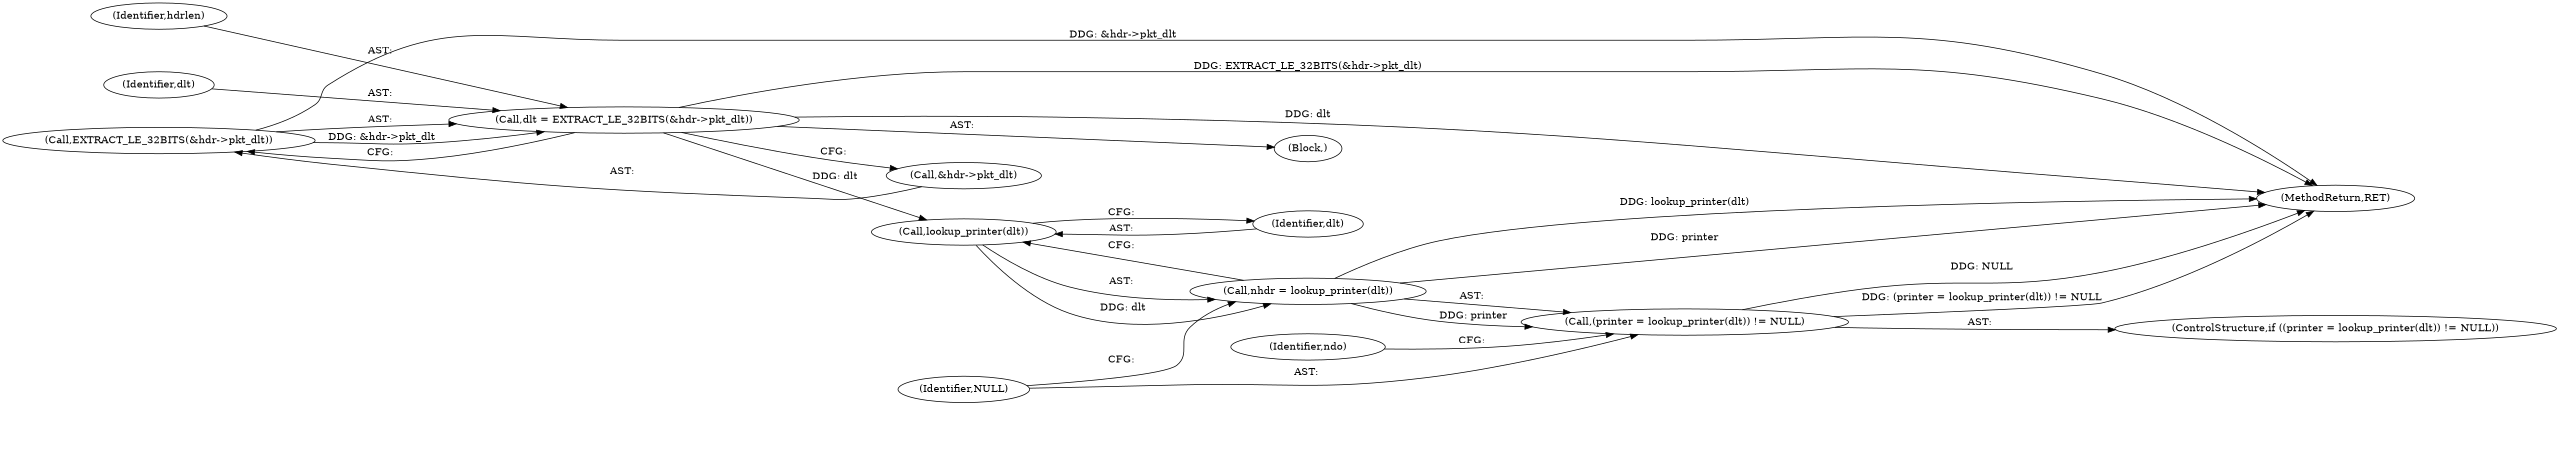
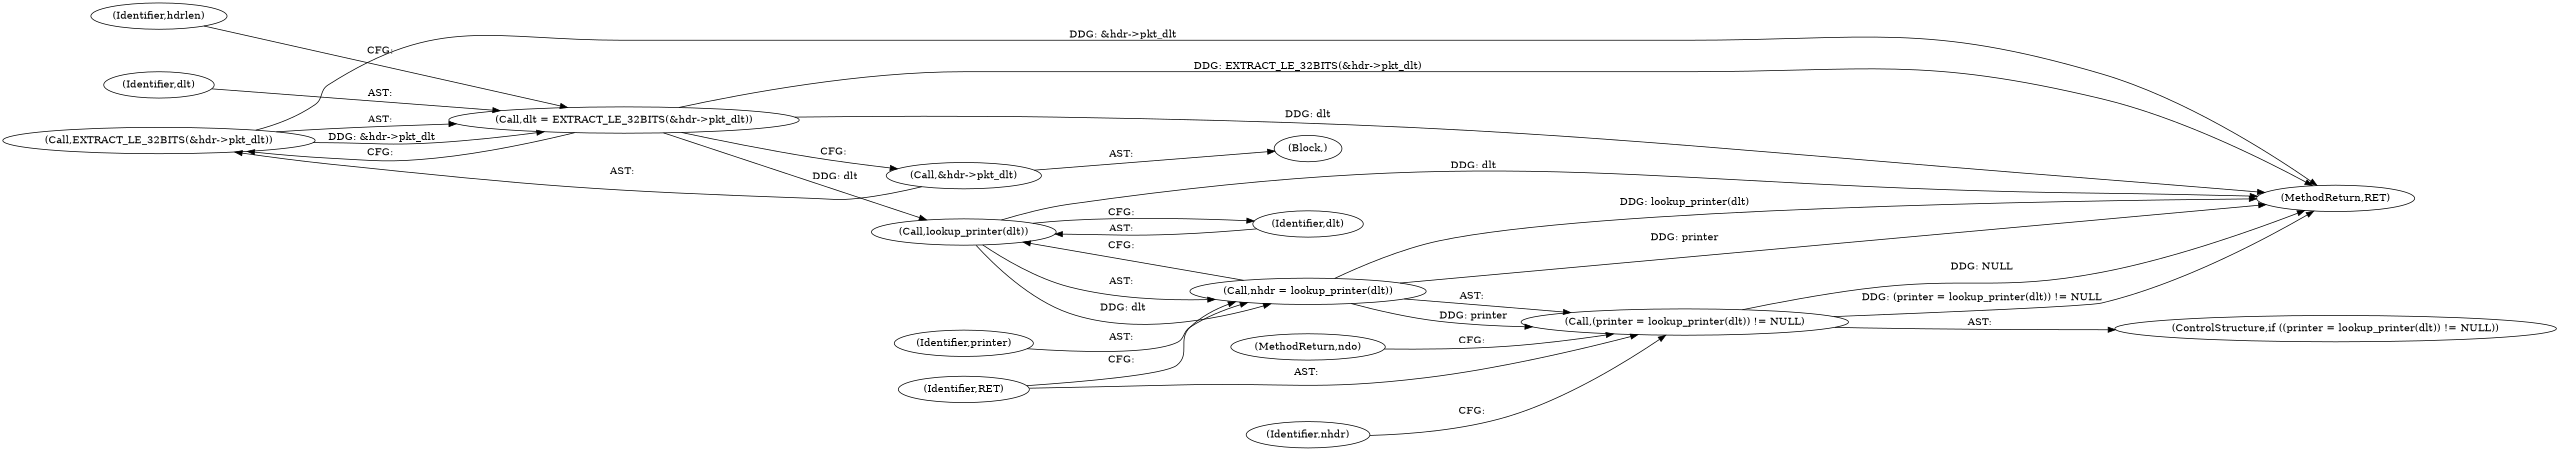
(382, 51) -> (382, 51)
(1022, 137) -> (1151, 161)
none -> (1624, 174)
none -> (964, 343)
(1308, 347) -> (1308, 347)
(964, 389) -> (964, 389)
none -> (1308, 435)
